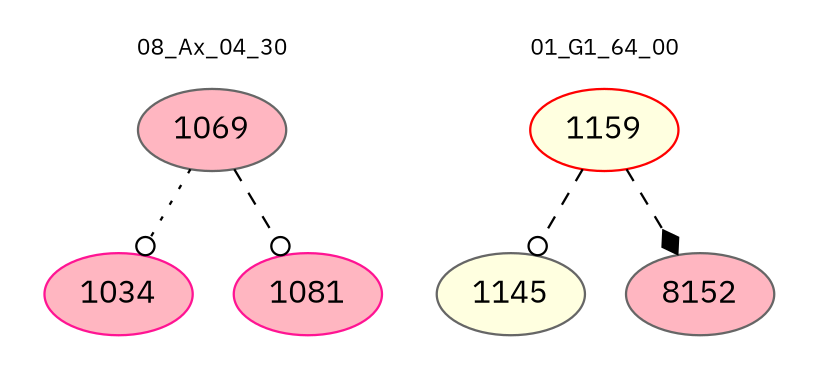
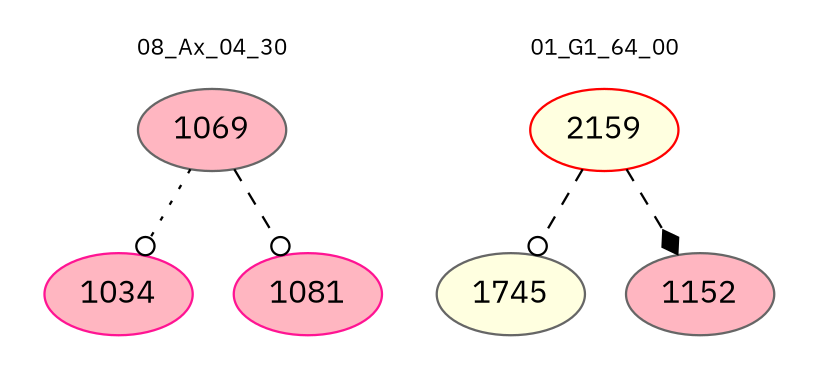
(604, 130) -> (604, 130)
(511, 294) -> (511, 294)
(700, 294) -> (700, 294)
